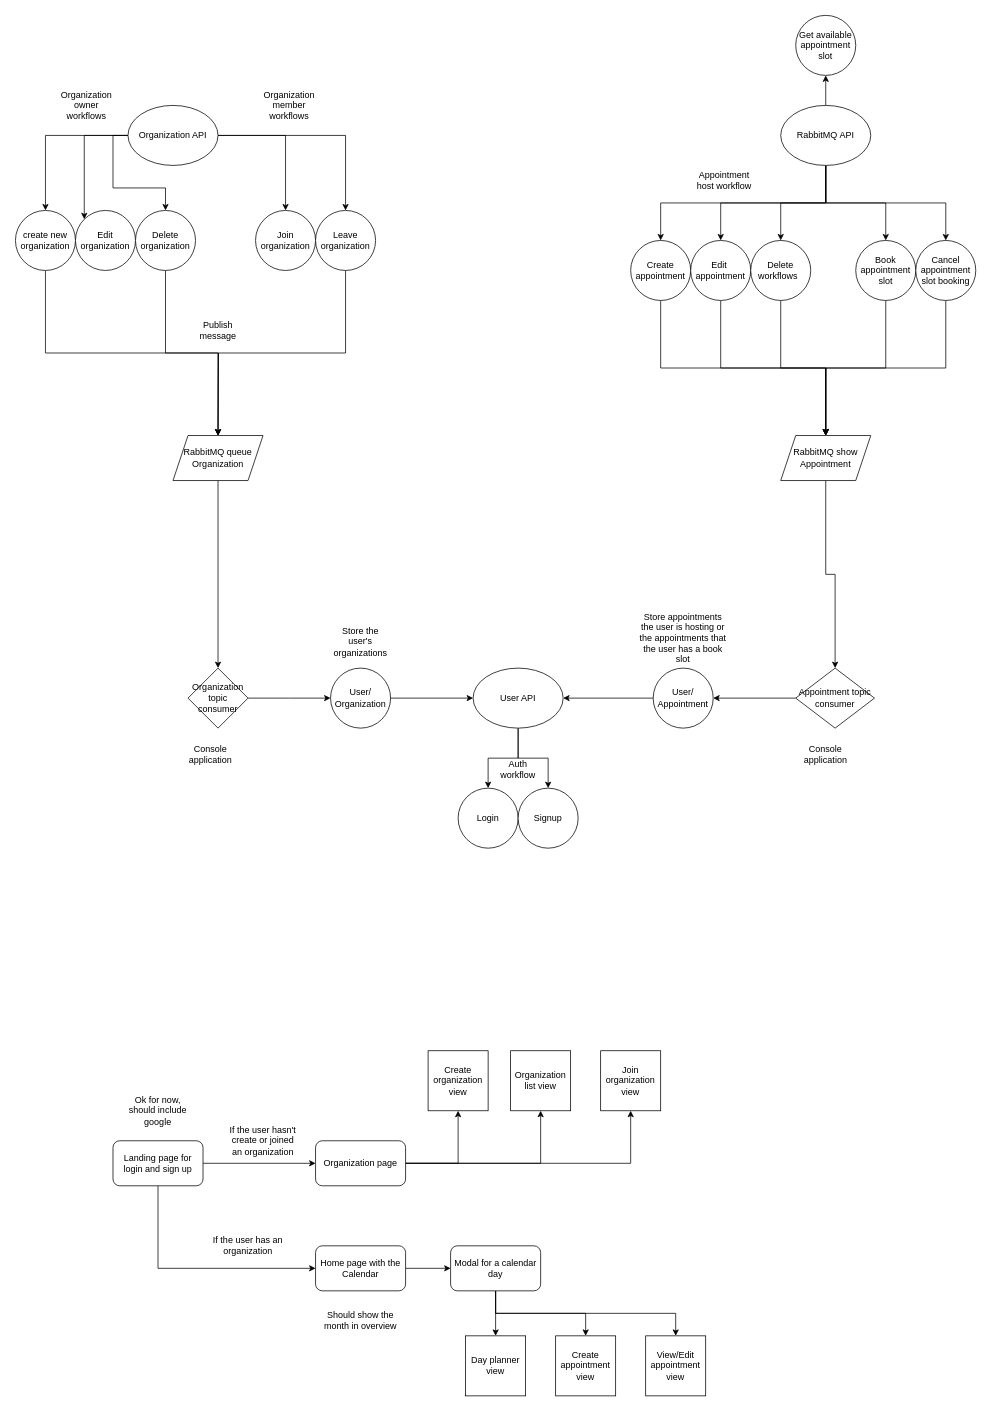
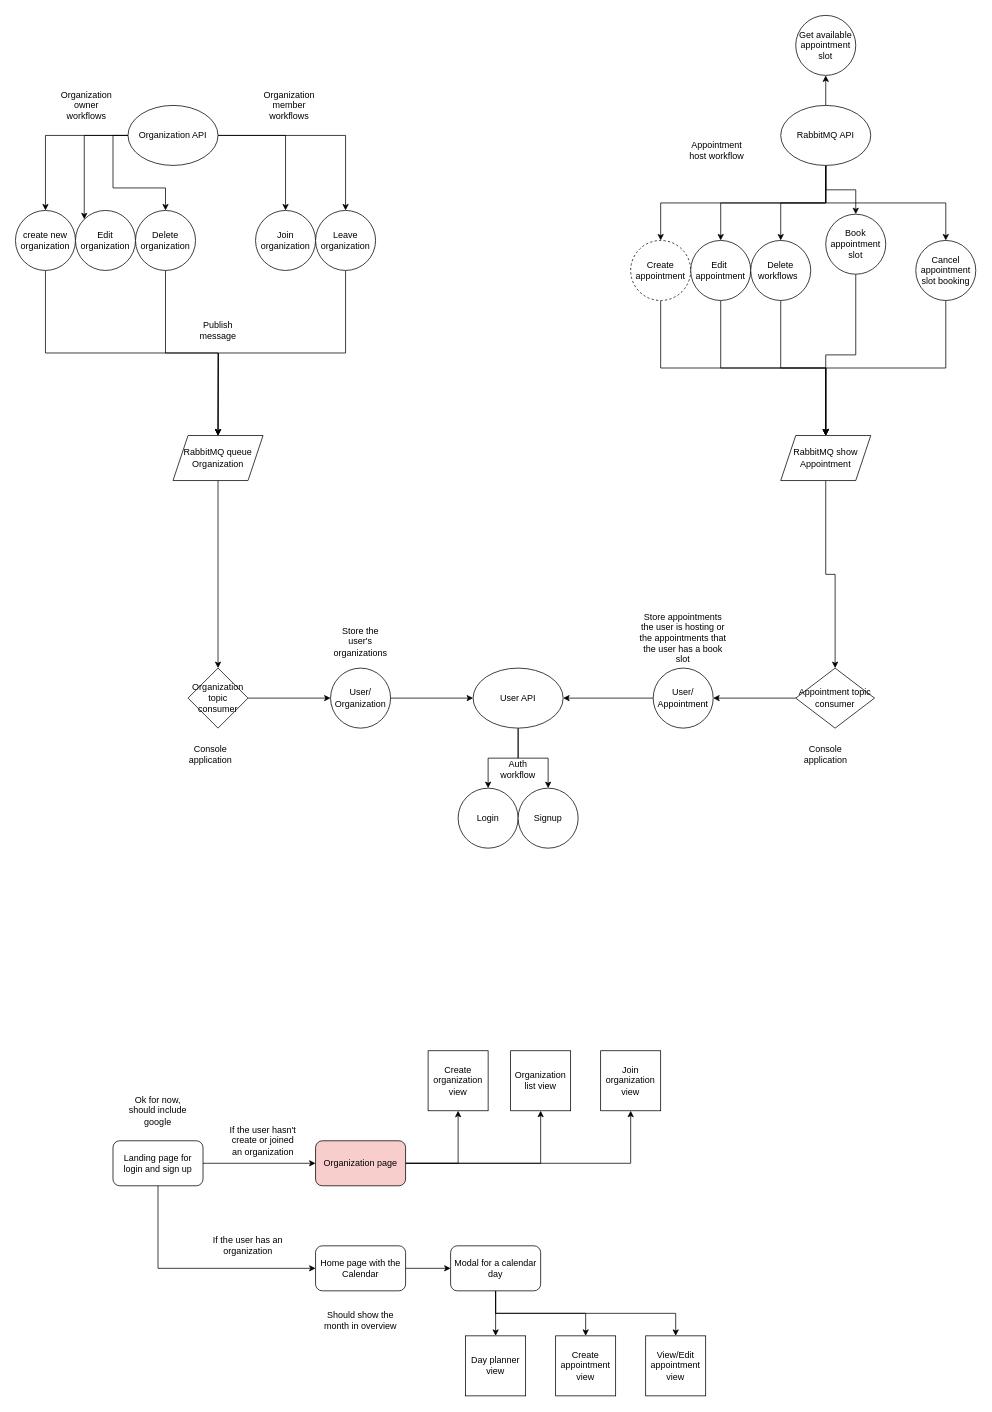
(724, 180) -> (717, 150)
(660, 270) -> (660, 270)
(885, 270) -> (855, 244)
(360, 1163) -> (360, 1163)
